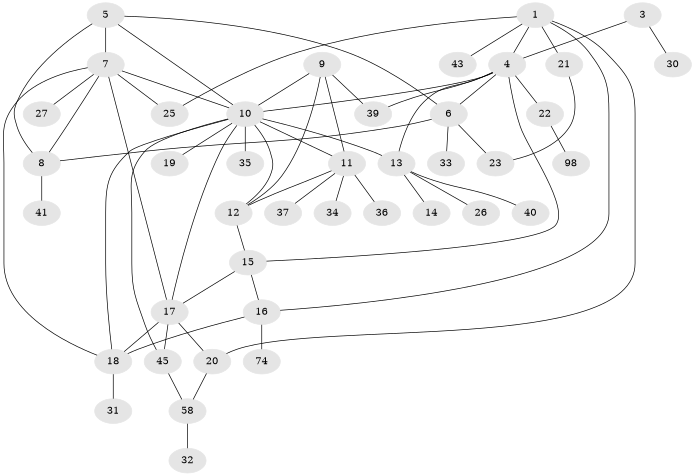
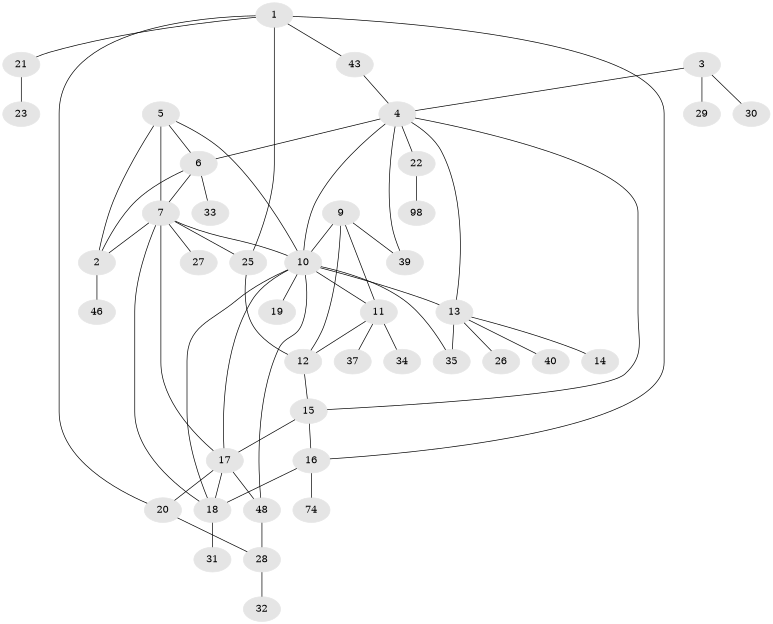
(521, 40) -> (376, 89)
none -> (702, 114)
(472, 139) -> (180, 188)
(42, 164) -> (97, 263)
(273, 167) -> (252, 323)
(42, 213) -> (97, 312)
(382, 213) -> none
none -> (453, 337)
(163, 362) -> (262, 510)
(188, 411) -> (262, 560)
